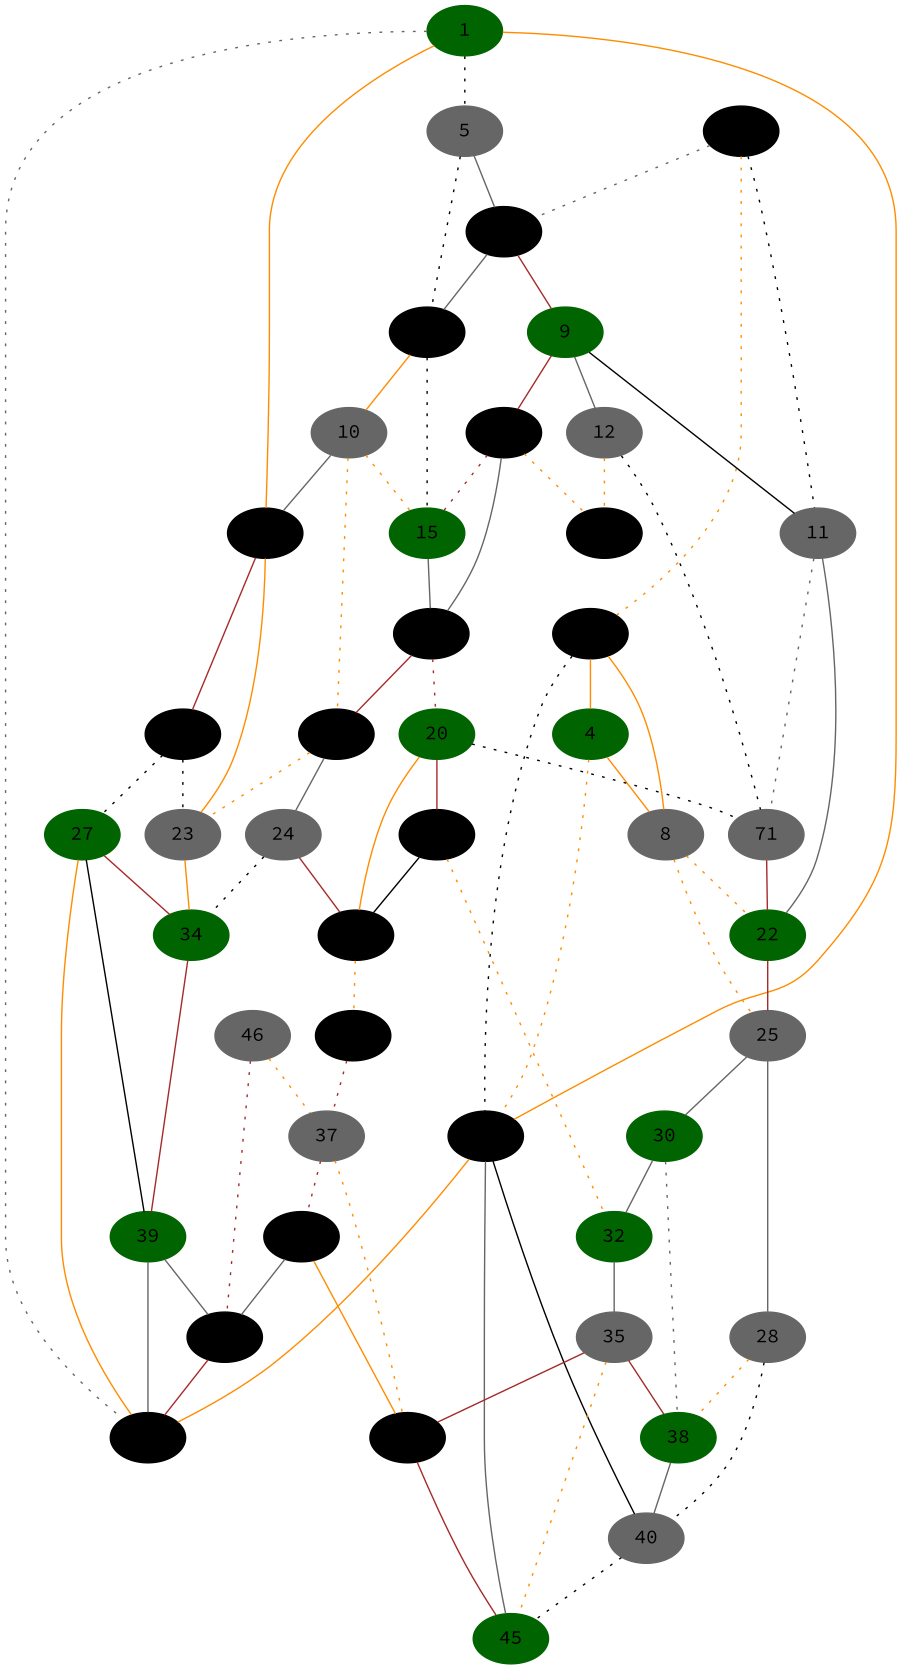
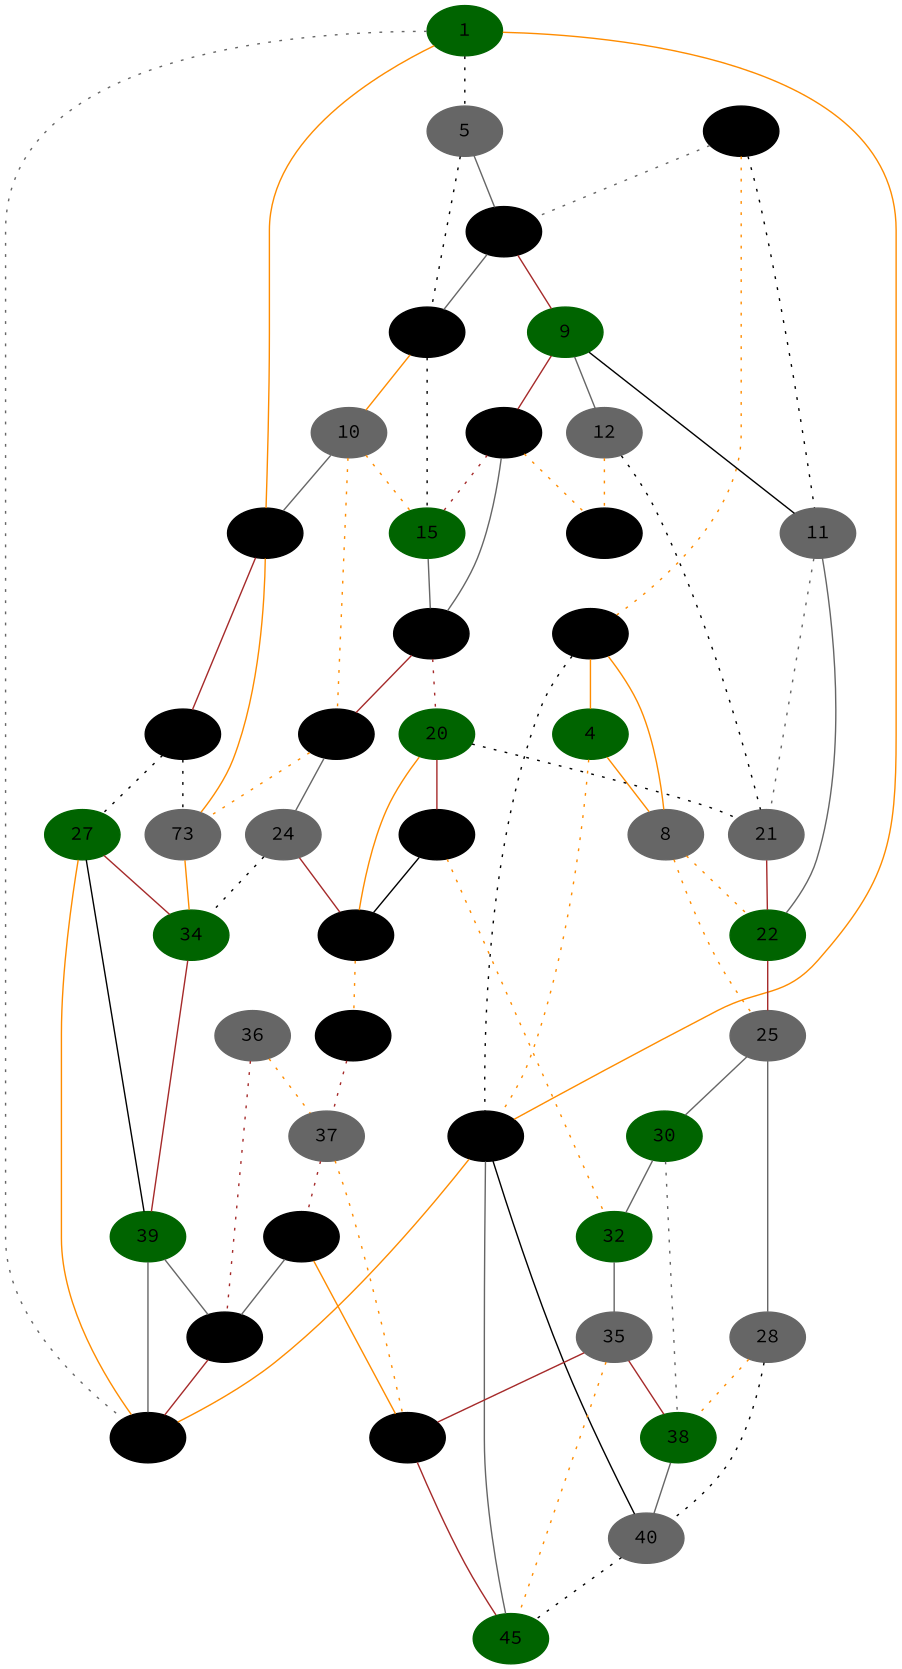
(183, 835) -> (183, 835)
(766, 835) -> (766, 835)
(253, 1036) -> (253, 1036)
